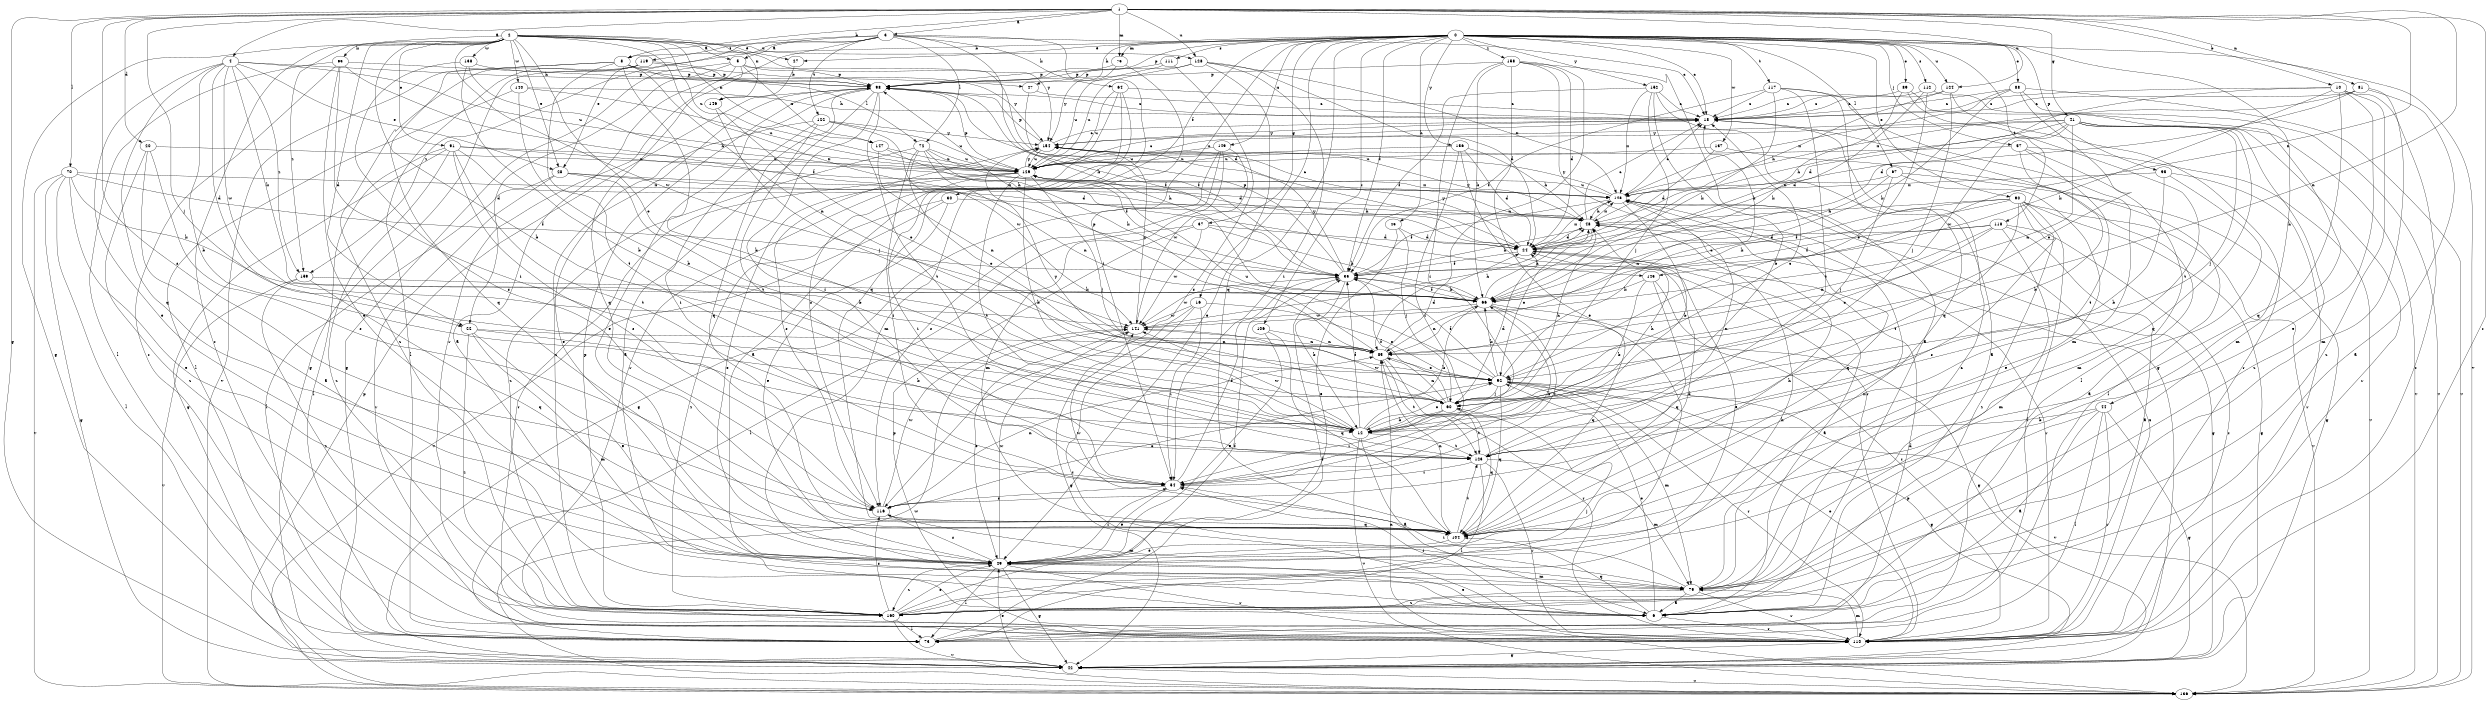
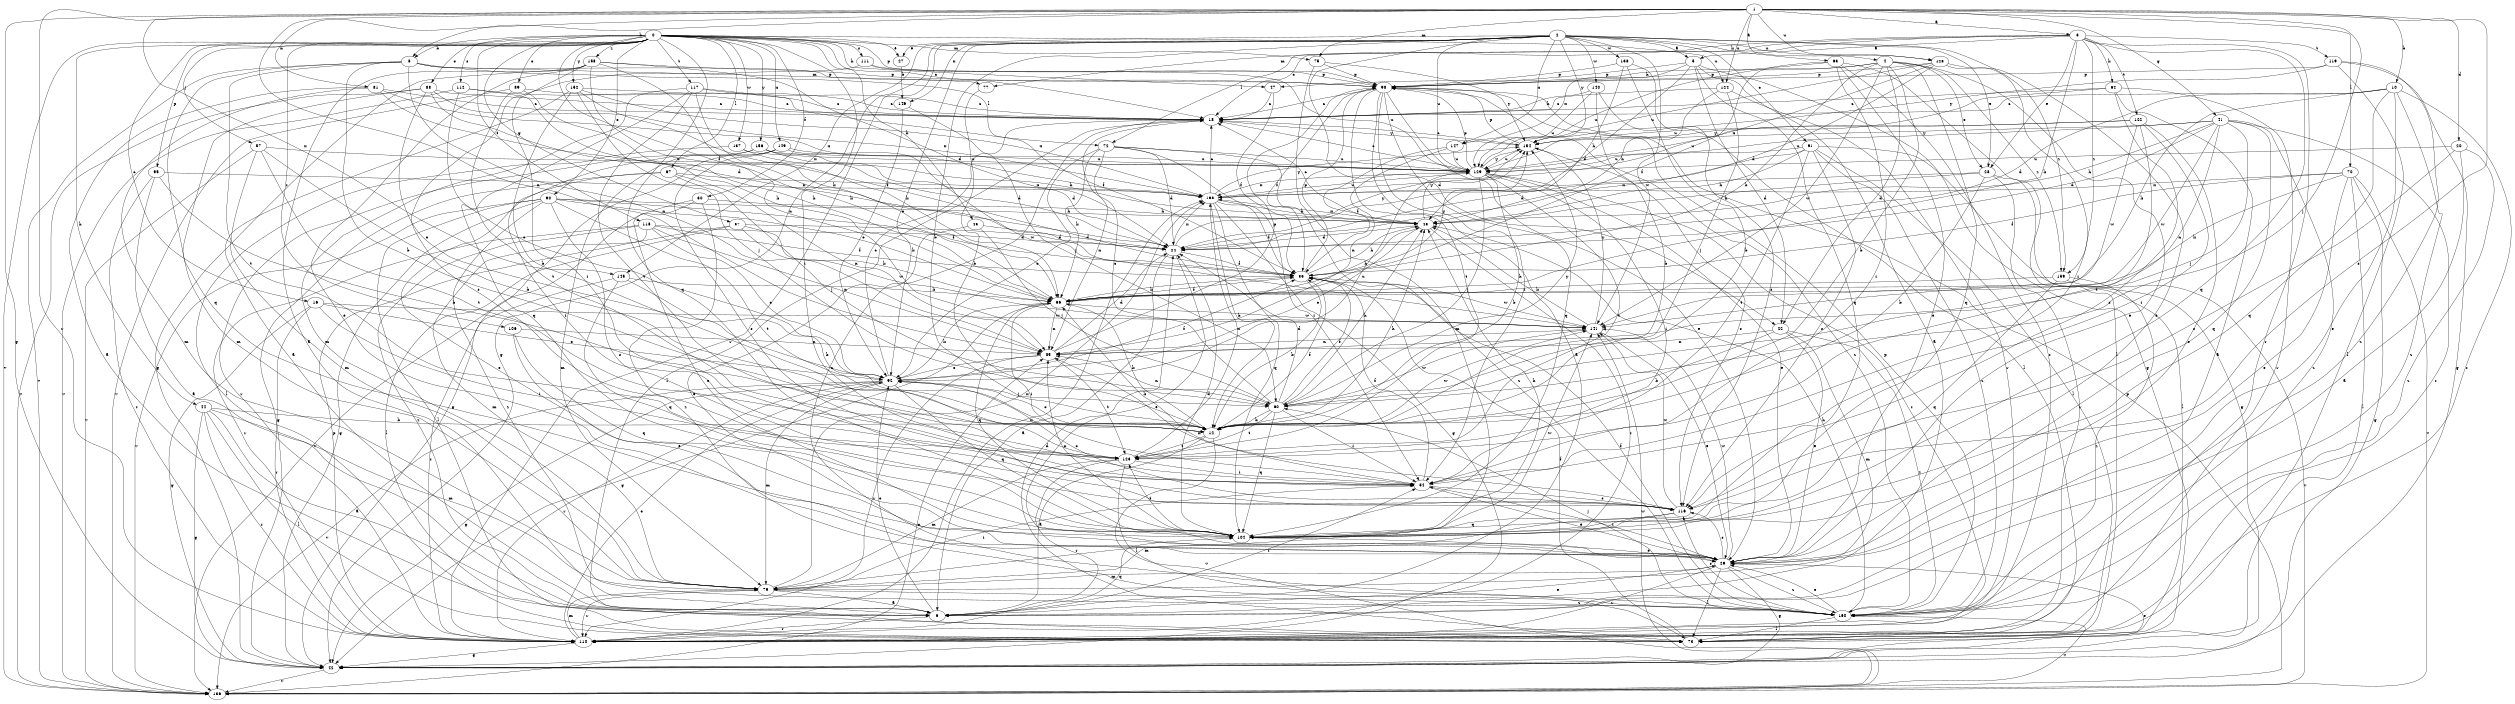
none -> (986, 88)
(1618, 198) -> (1210, 198)
(2145, 420) -> (419, 420)
(1909, 498) -> (451, 498)
